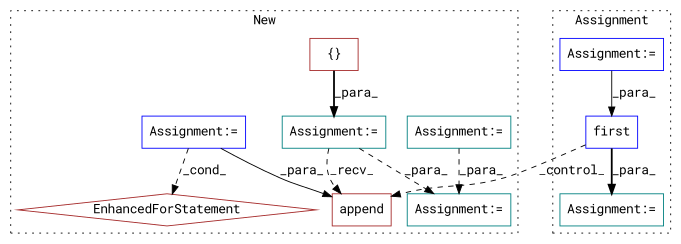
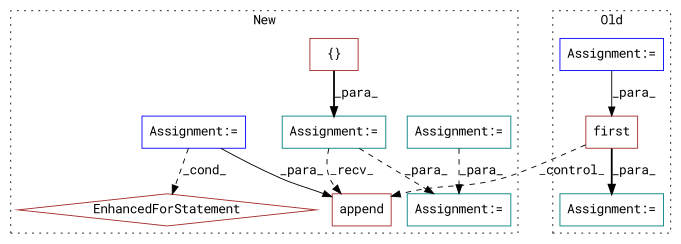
(612, 21) -> (612, 21)
(612, 132) -> (612, 132)
